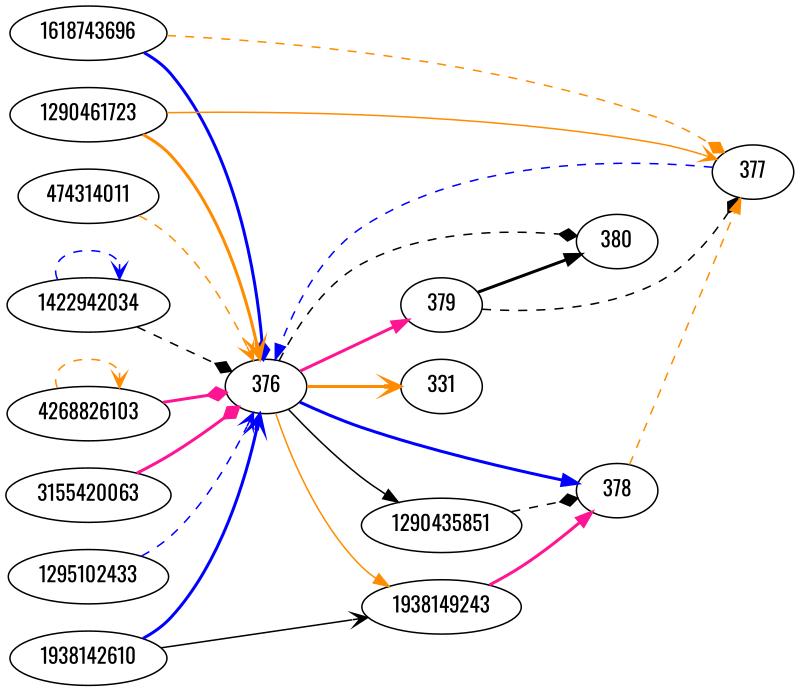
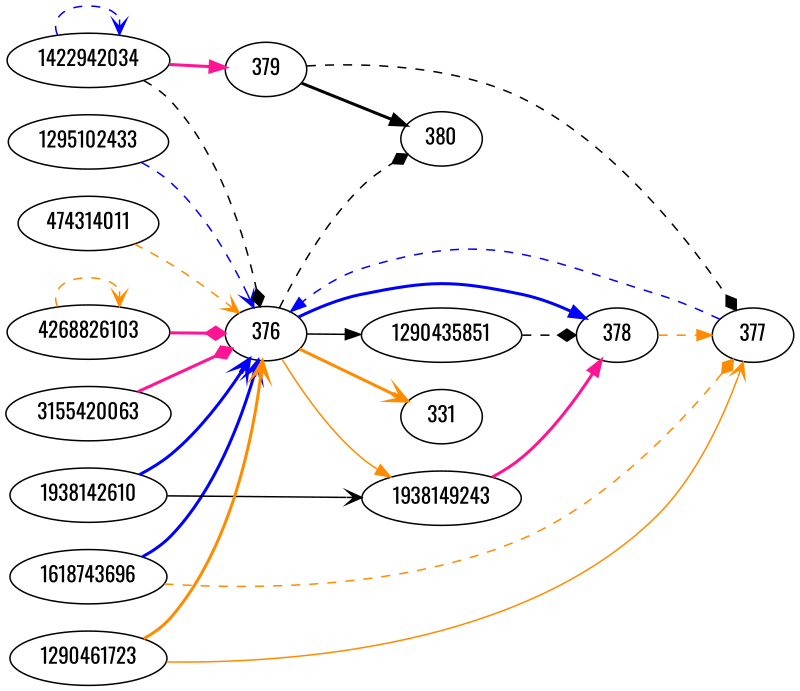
(230, 184) -> (214, 476)
(347, 349) -> (190, 66)
